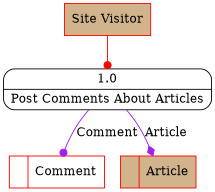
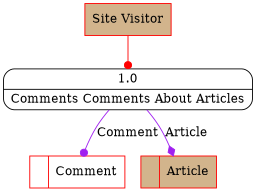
(108, 99) -> (128, 99)
